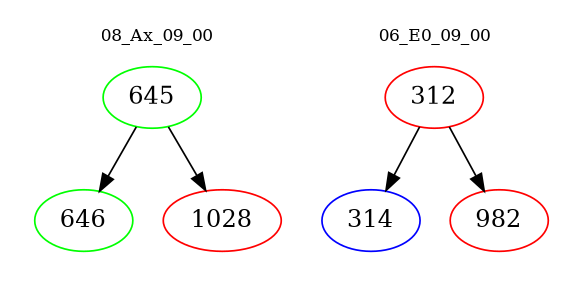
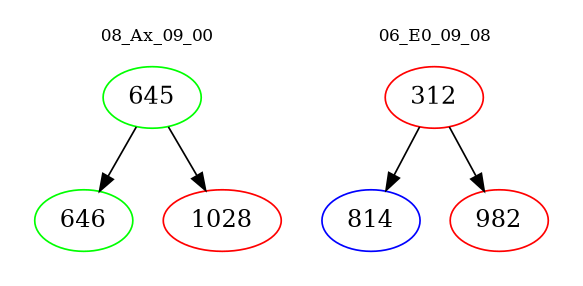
(435, 37) -> (435, 37)
(371, 221) -> (371, 221)
